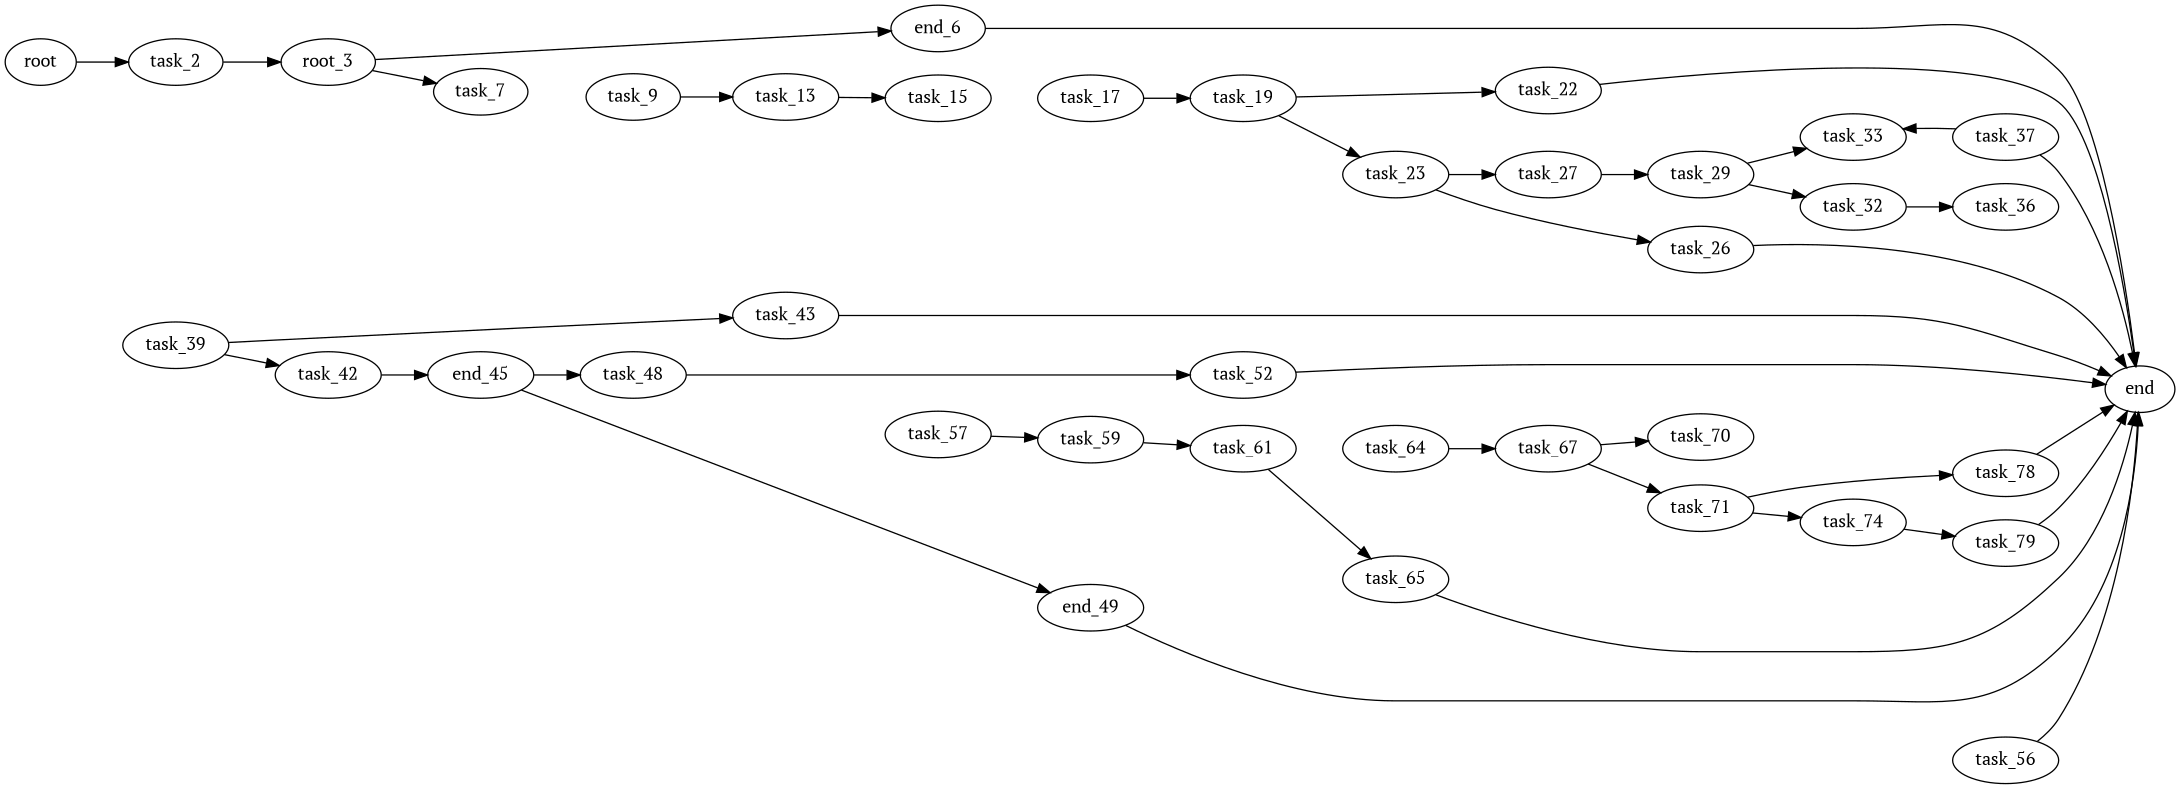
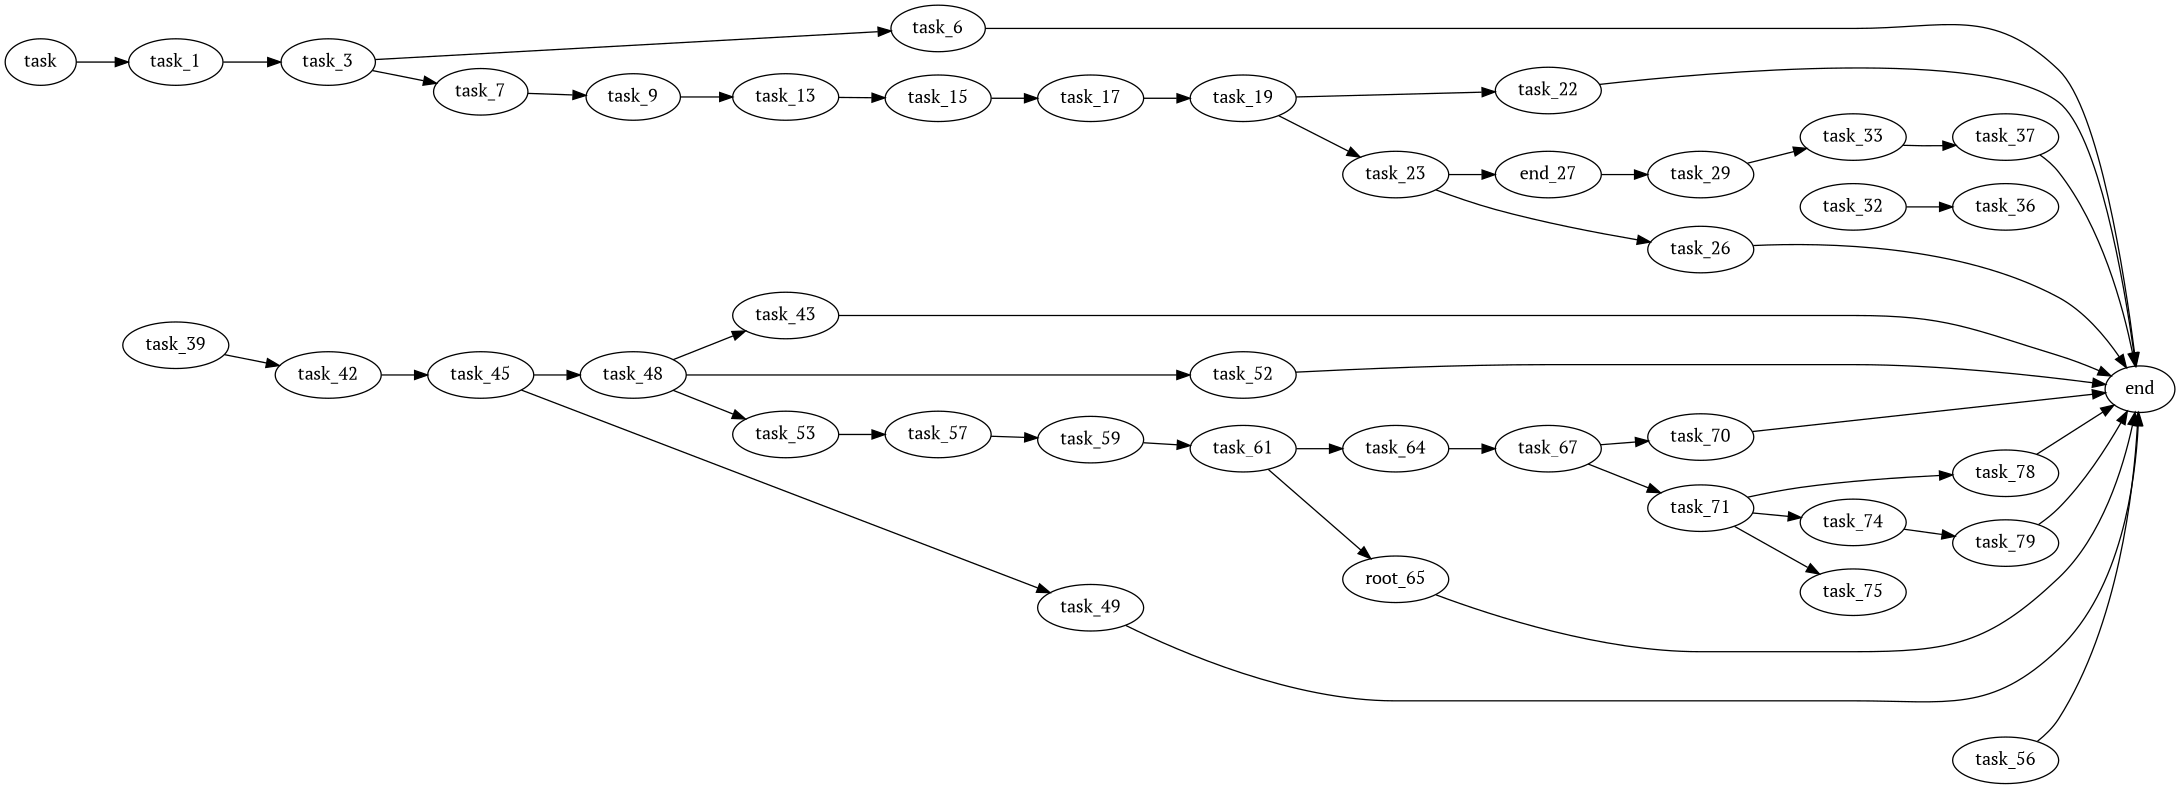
(938, 28) -> (938, 28)
(41, 62) -> (41, 62)
(176, 62) -> (176, 62)
(328, 62) -> (328, 62)
none -> (550, 94)
none -> (1008, 98)
(1936, 128) -> (1923, 146)
(1548, 175) -> (1548, 175)
(1770, 189) -> none
(474, 330) -> (703, 348)
(481, 375) -> (481, 375)
none -> (1923, 413)
none -> (786, 434)
none -> (1313, 449)
(1396, 579) -> (1396, 579)
none -> (1853, 592)
(1091, 608) -> (1091, 608)
